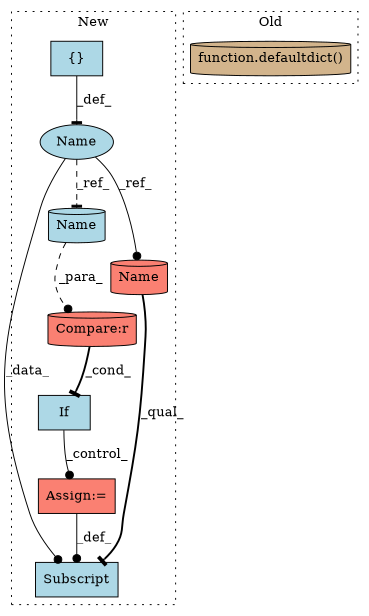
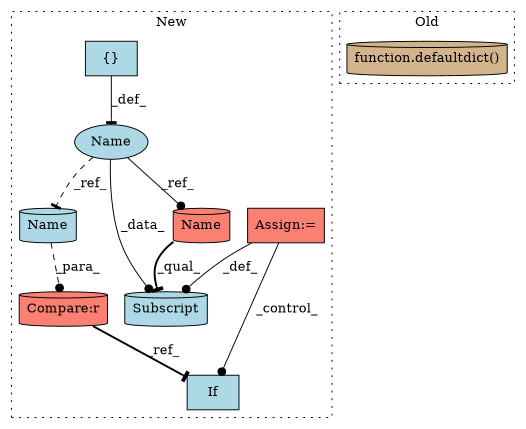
(108, 371) -> (163, 351)
(65, 451) -> (251, 305)
(77, 580) -> (166, 309)
